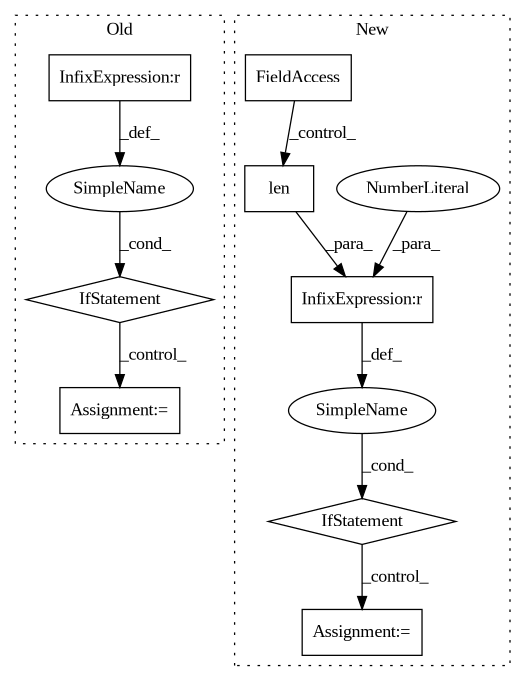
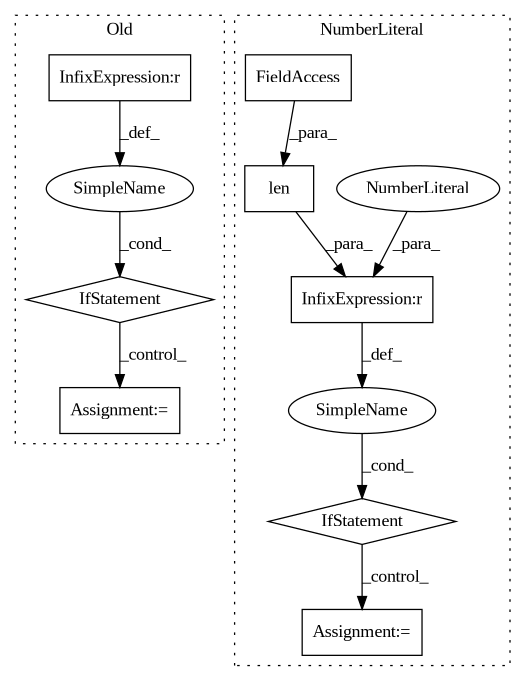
(372, 30) -> (372, 30)
(323, 133) -> (313, 133)
